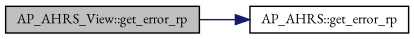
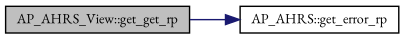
(103, 20) -> (98, 20)
